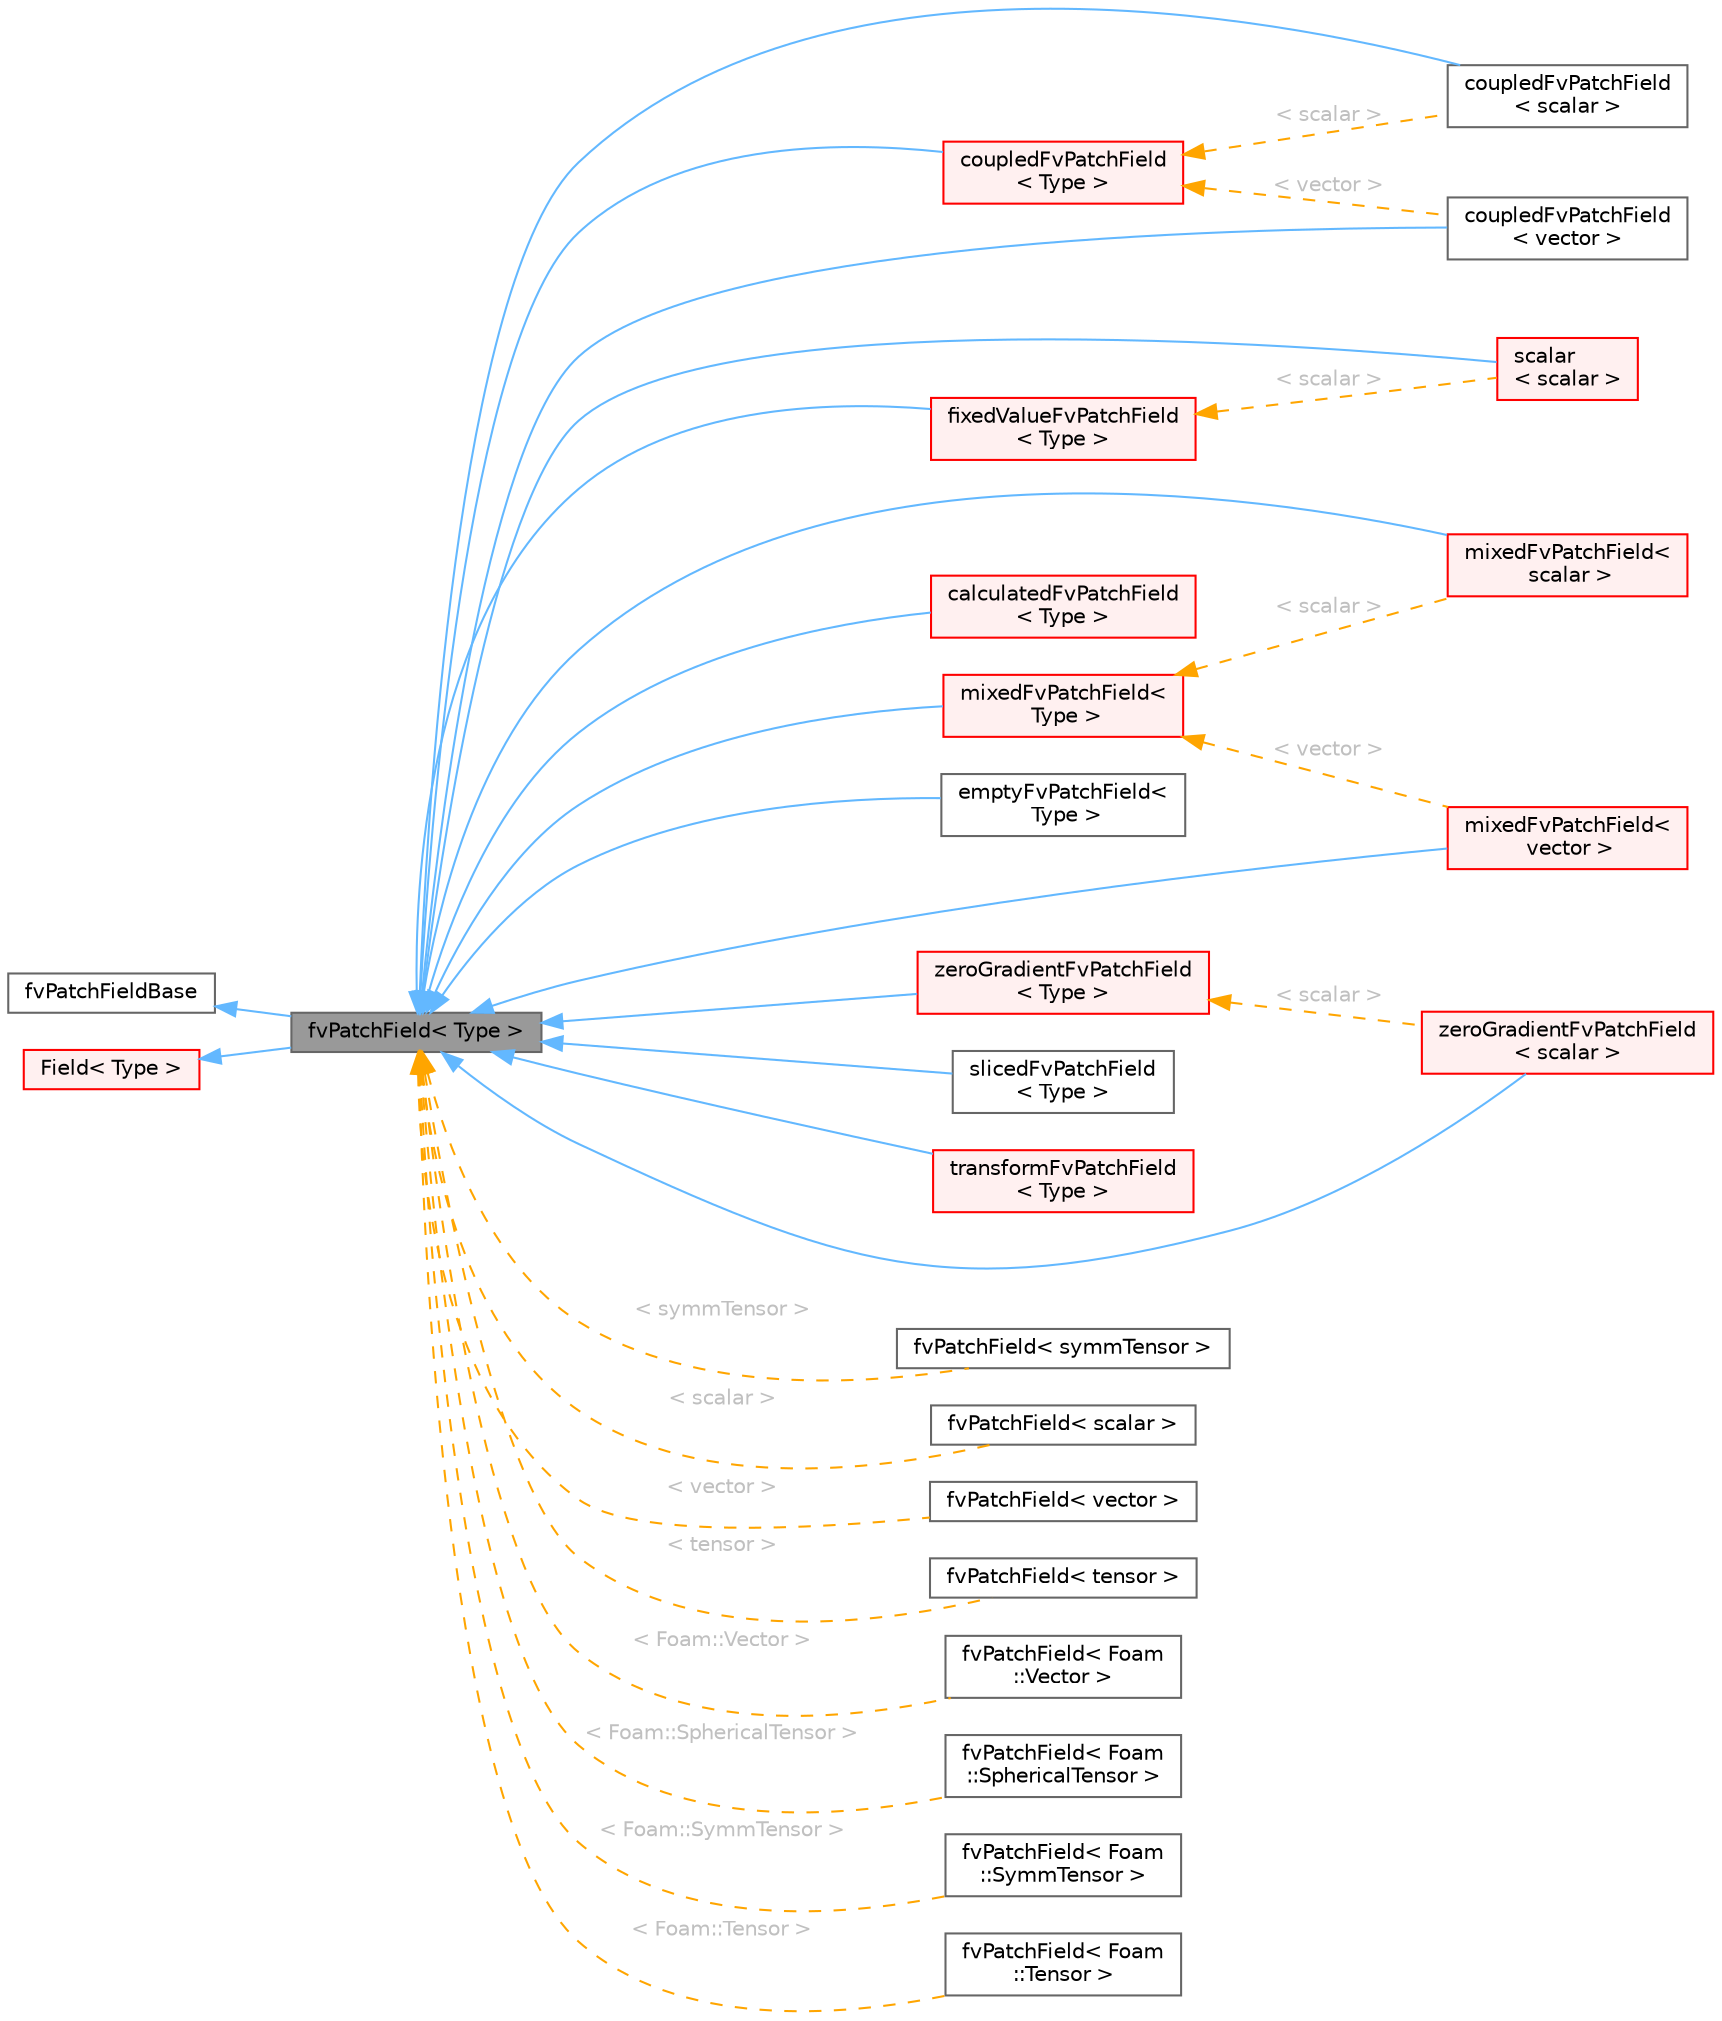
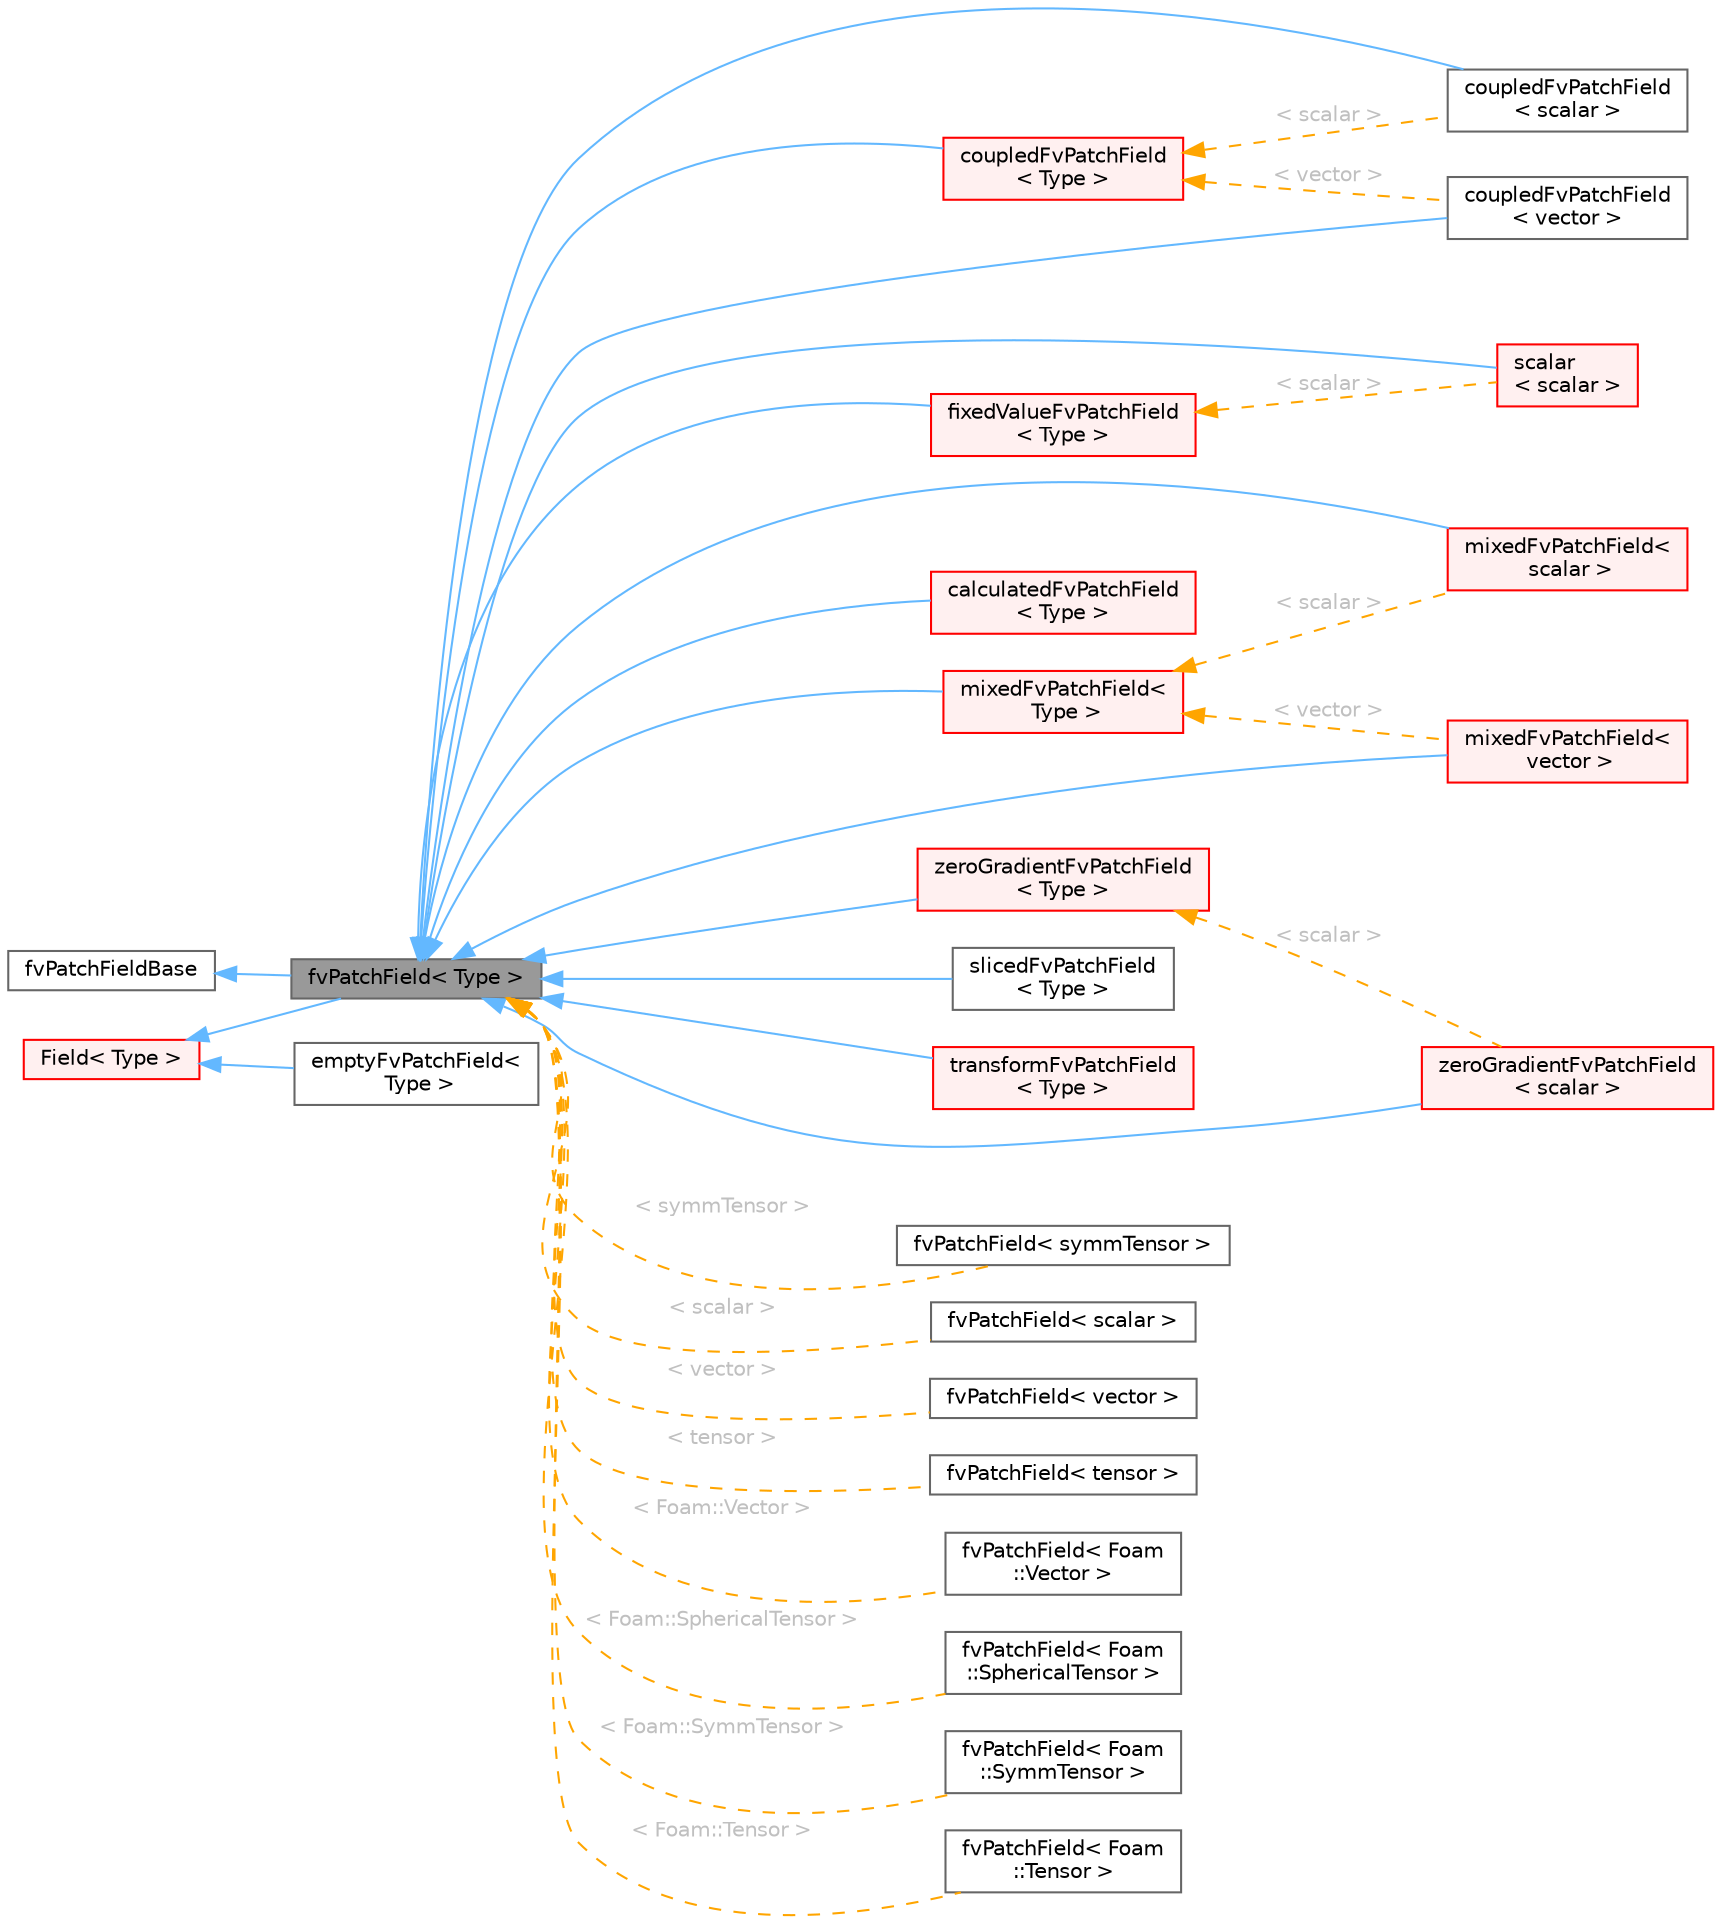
(663, 832) -> (258, 1066)
